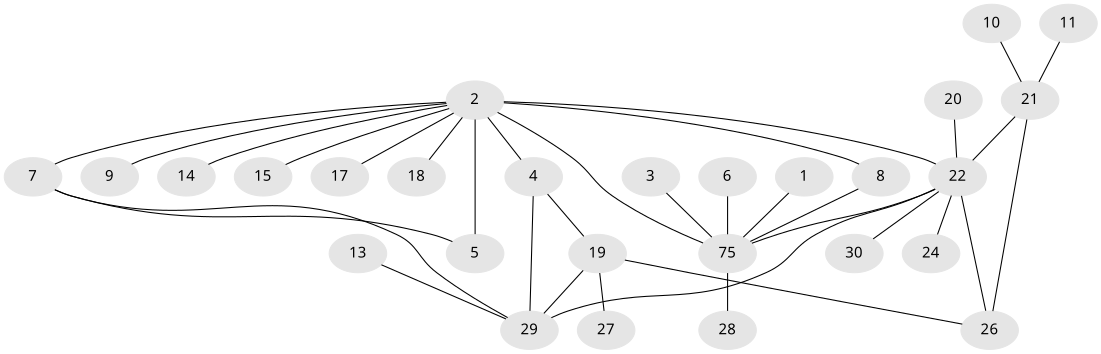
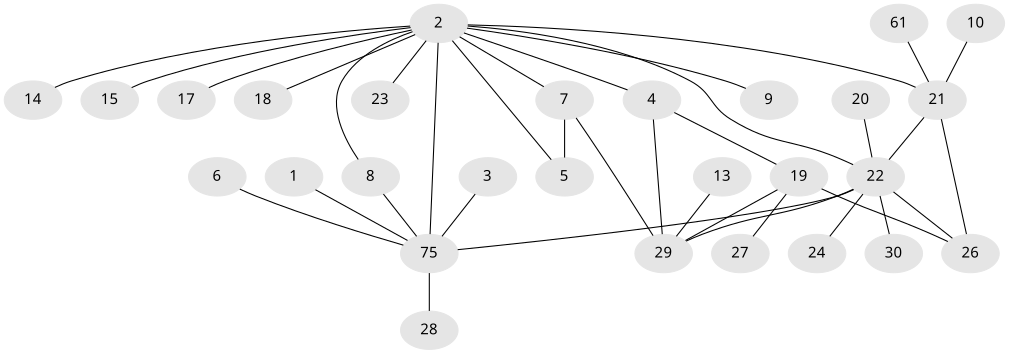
(1068, 23) -> (899, 23)
none -> (694, 41)
none -> (380, 100)
